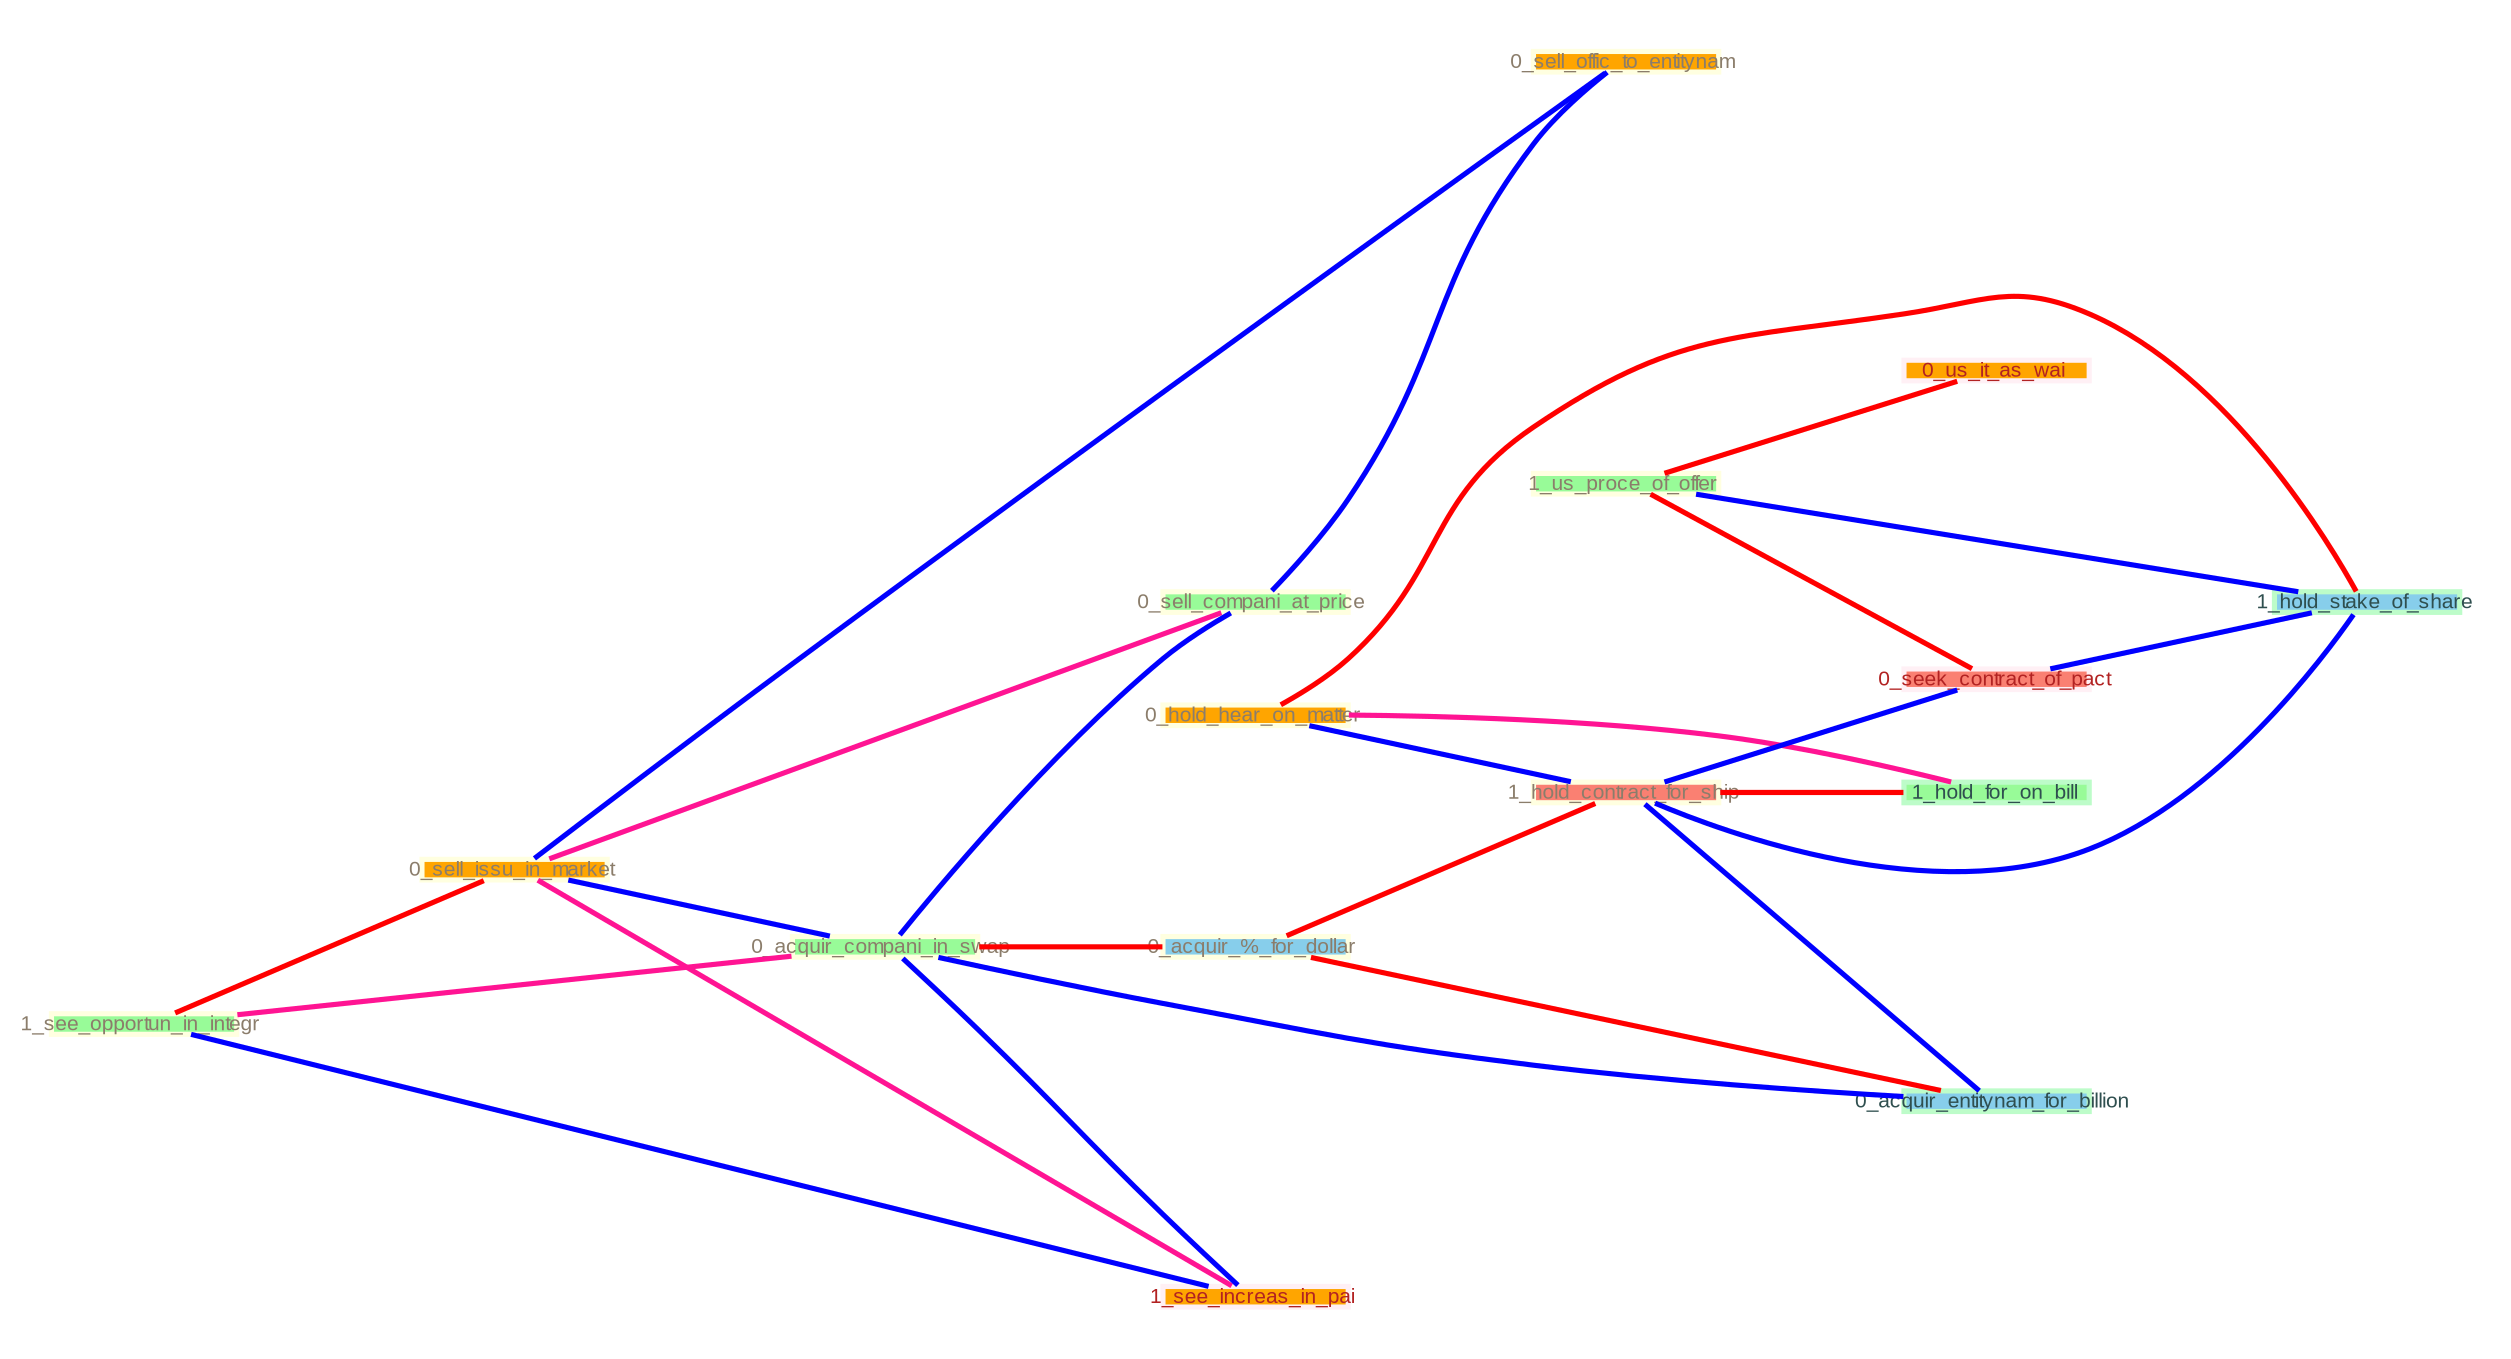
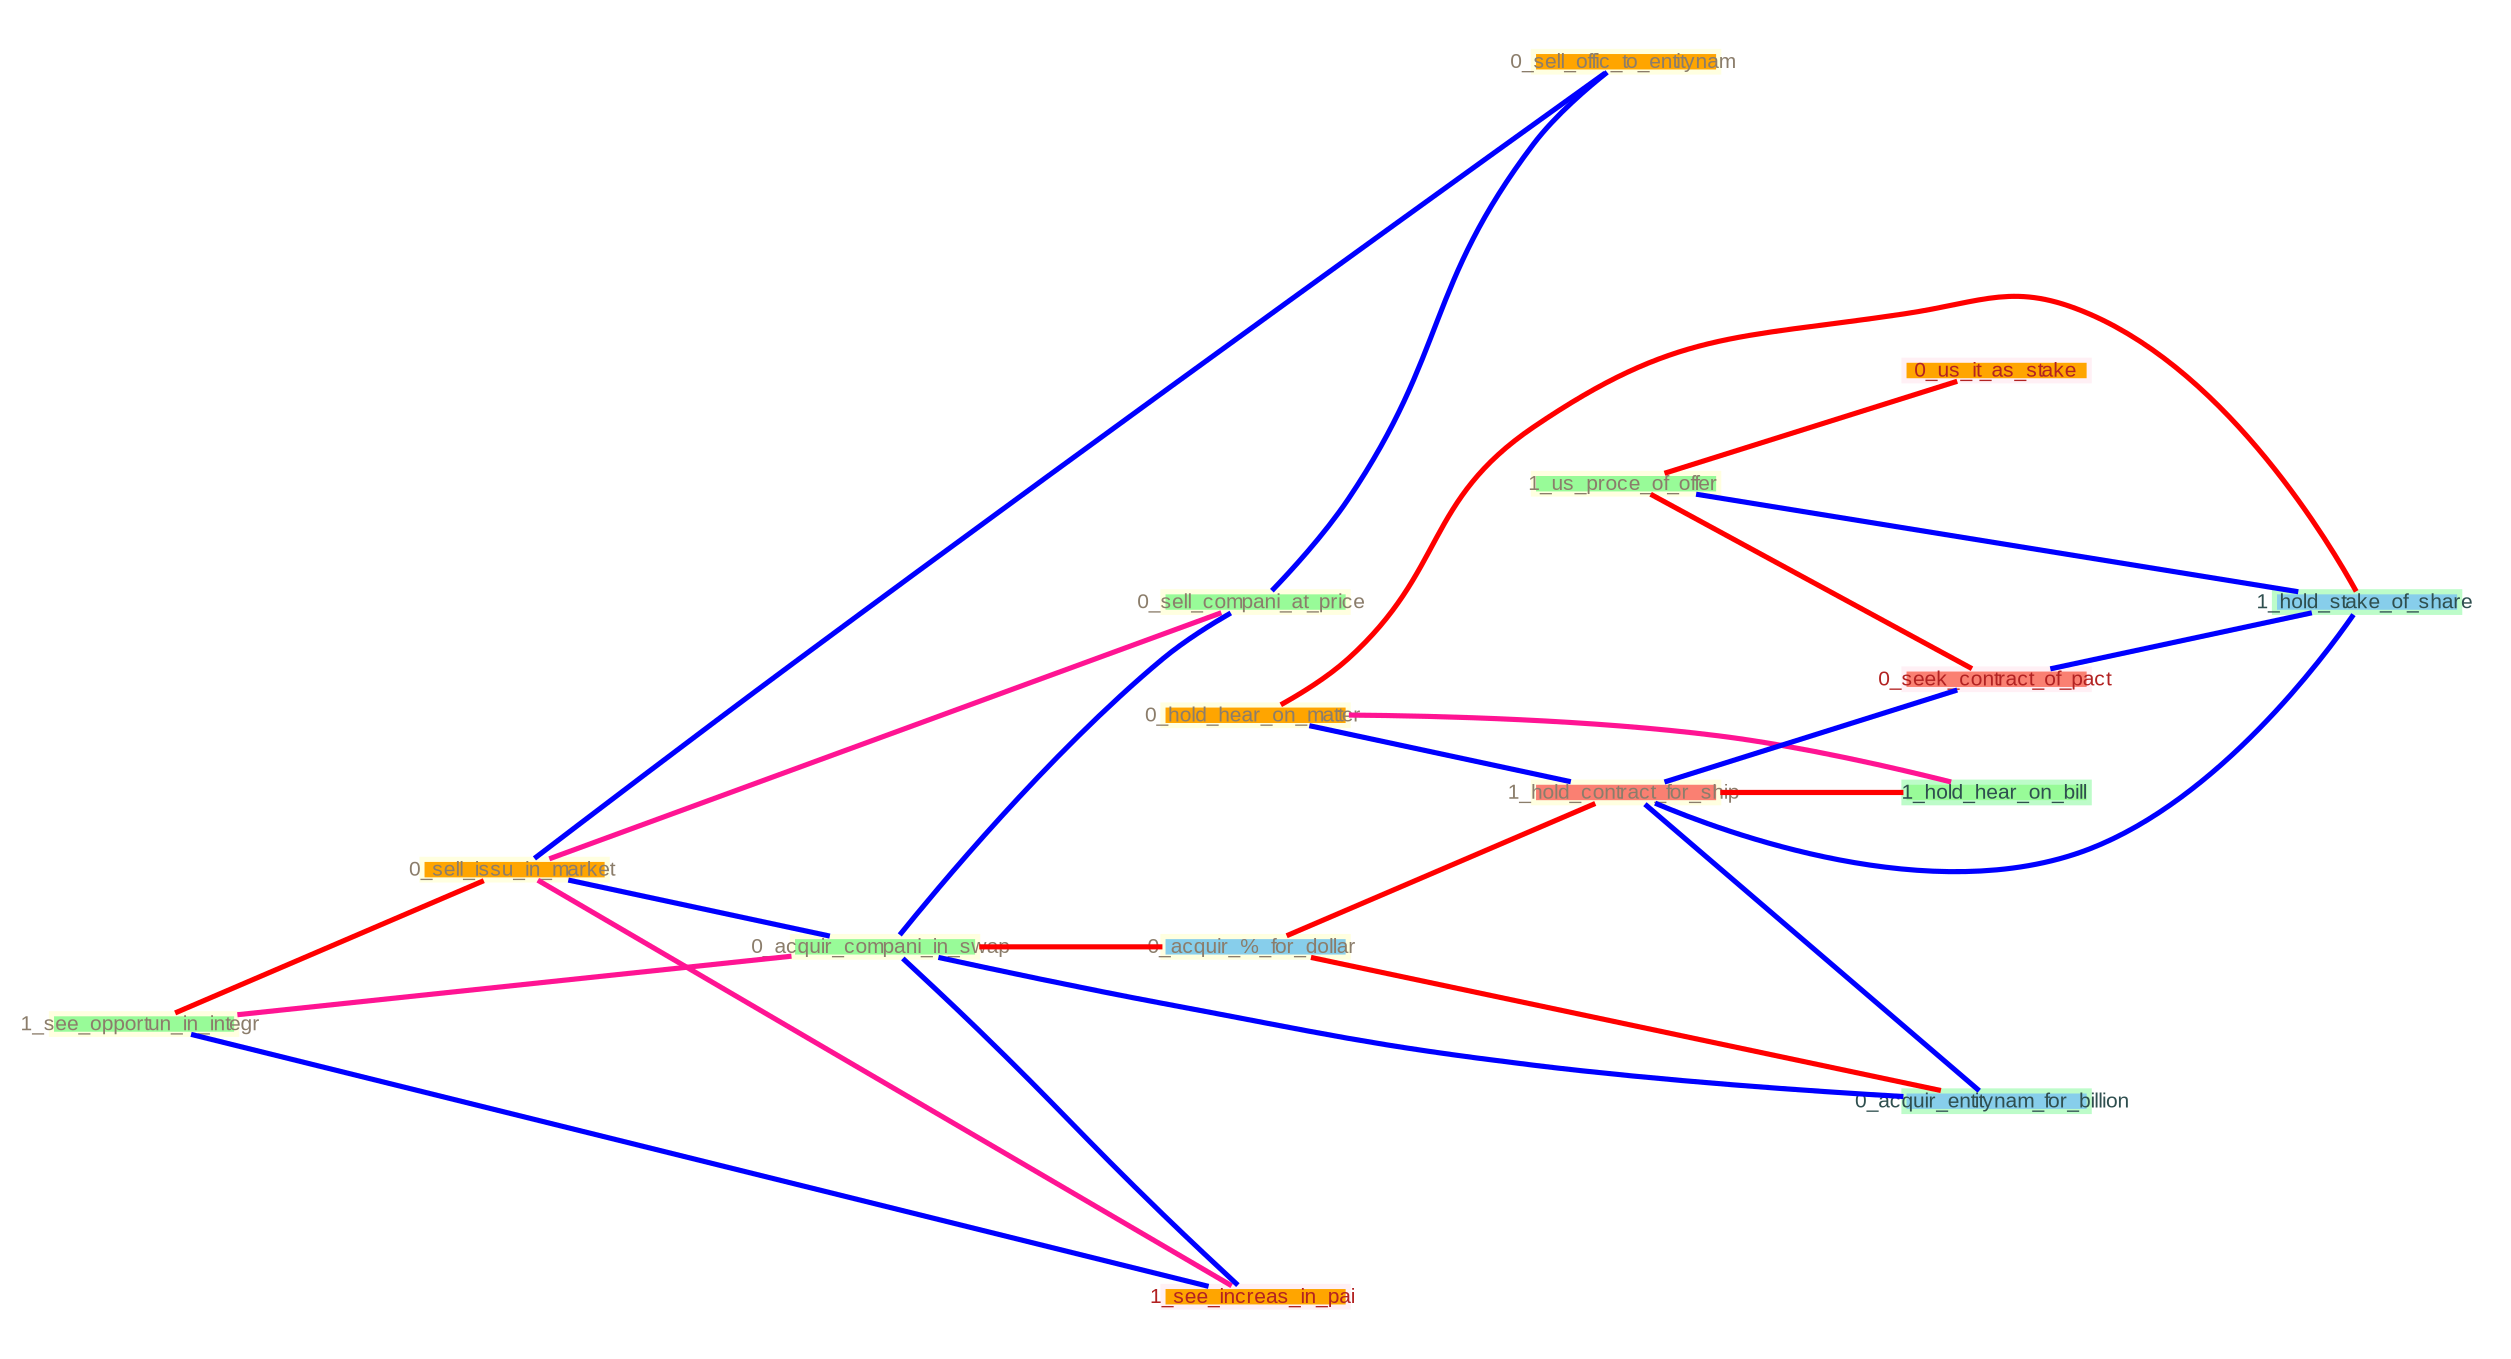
(1997, 370) -> (1997, 370)
(1997, 792) -> (1997, 792)
